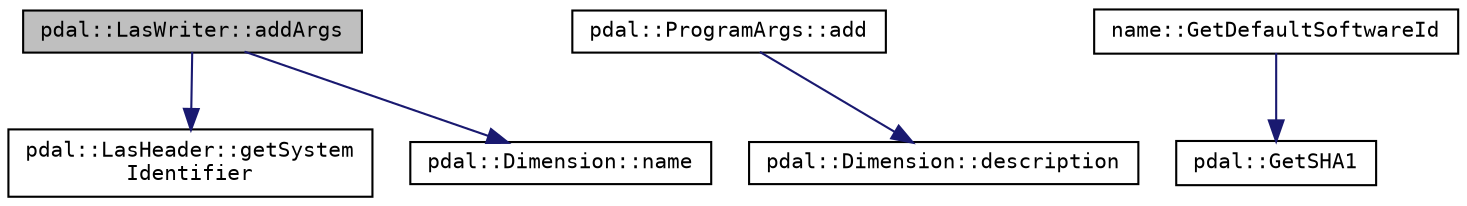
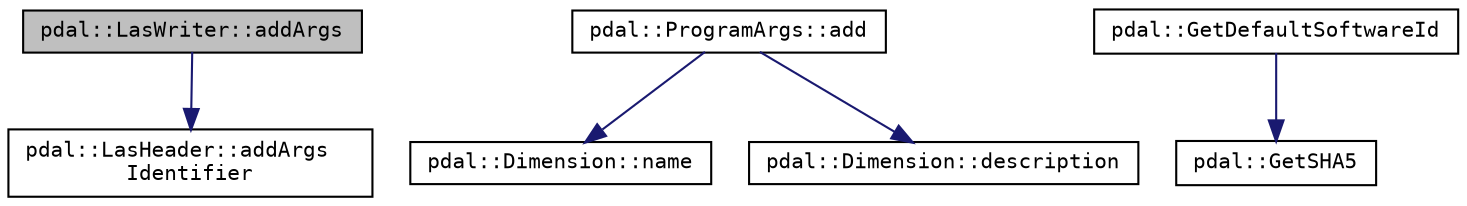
(1276, 32) -> (1276, 32)
(366, 94) -> (654, 91)
(190, 163) -> (190, 163)
(1276, 163) -> (1276, 163)
